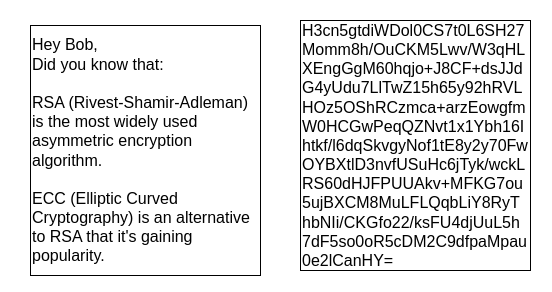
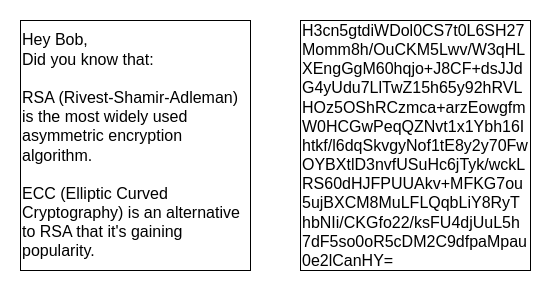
(146, 151) -> (136, 146)
